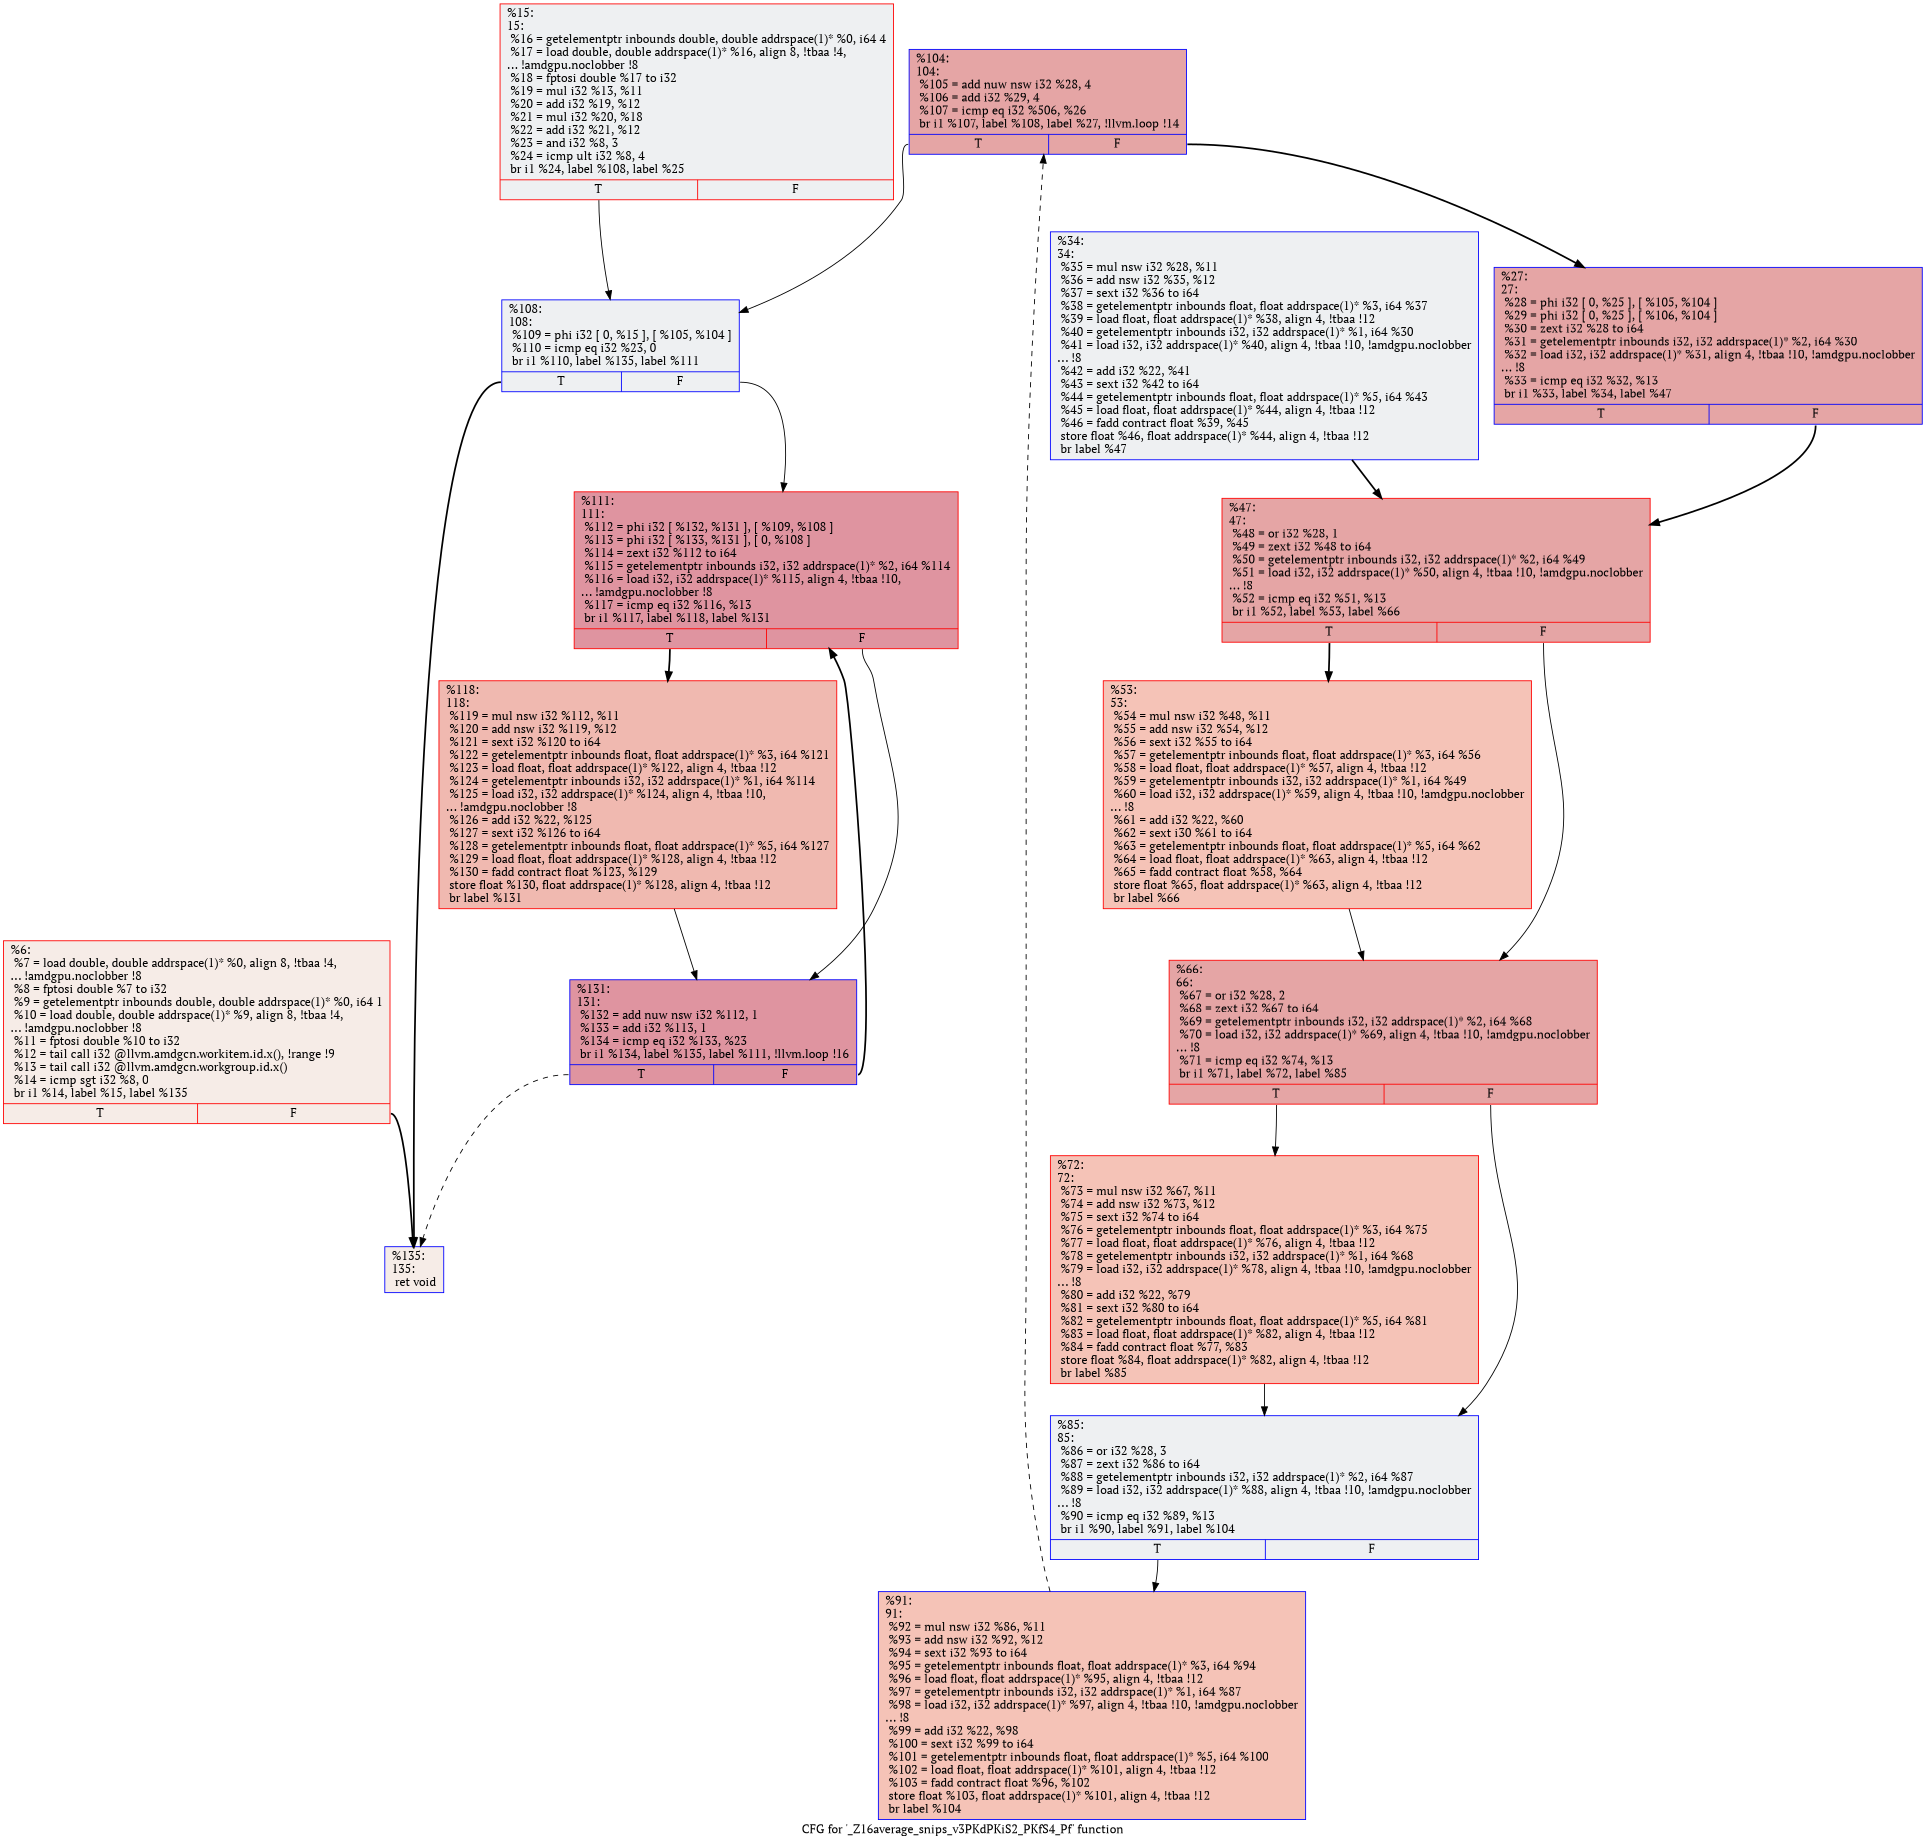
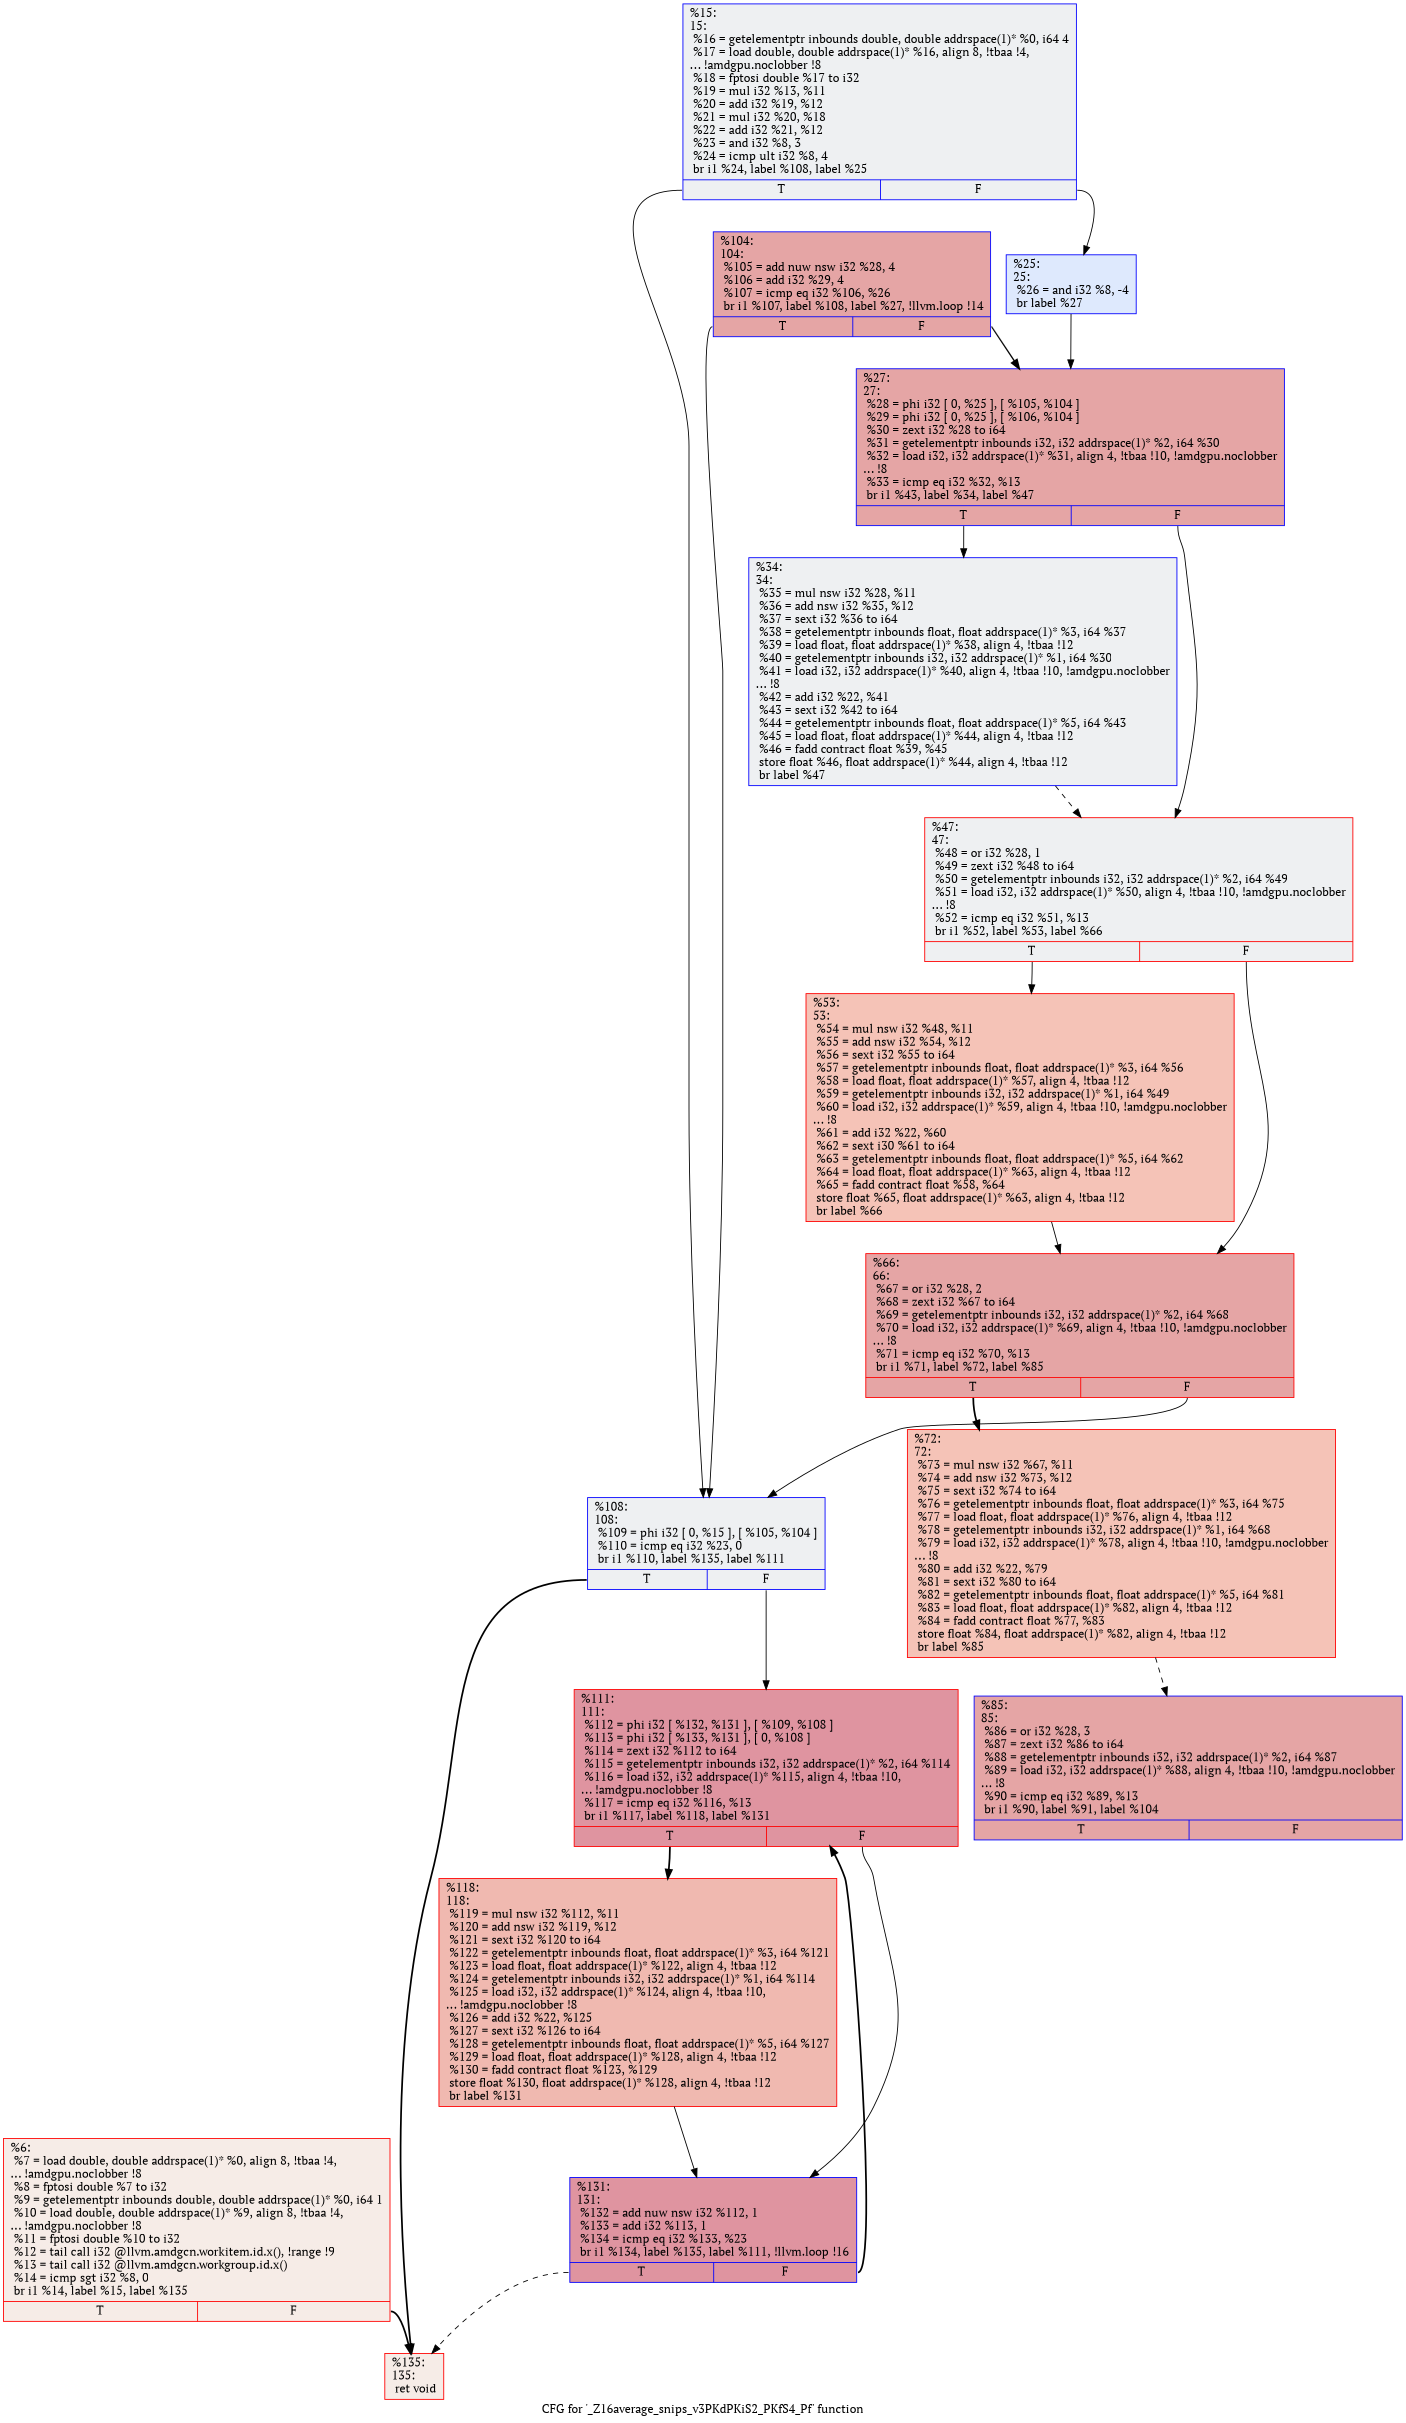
(697, 102) -> (880, 102)
(1001, 111) -> (806, 293)
none -> (1071, 284)
(1587, 394) -> (949, 495)
(1364, 476) -> (1065, 798)
(1749, 489) -> (1197, 668)
none -> (964, 537)
(1436, 570) -> (1139, 890)
(1329, 657) -> (1032, 973)
(1255, 1061) -> (952, 1354)
(1276, 1126) -> (974, 1410)
(1515, 1263) -> (987, 1424)
(414, 1270) -> (414, 2376)
(1264, 1395) -> (1160, 1673)
(1264, 1488) -> (1188, 1768)
(1092, 1706) -> none
